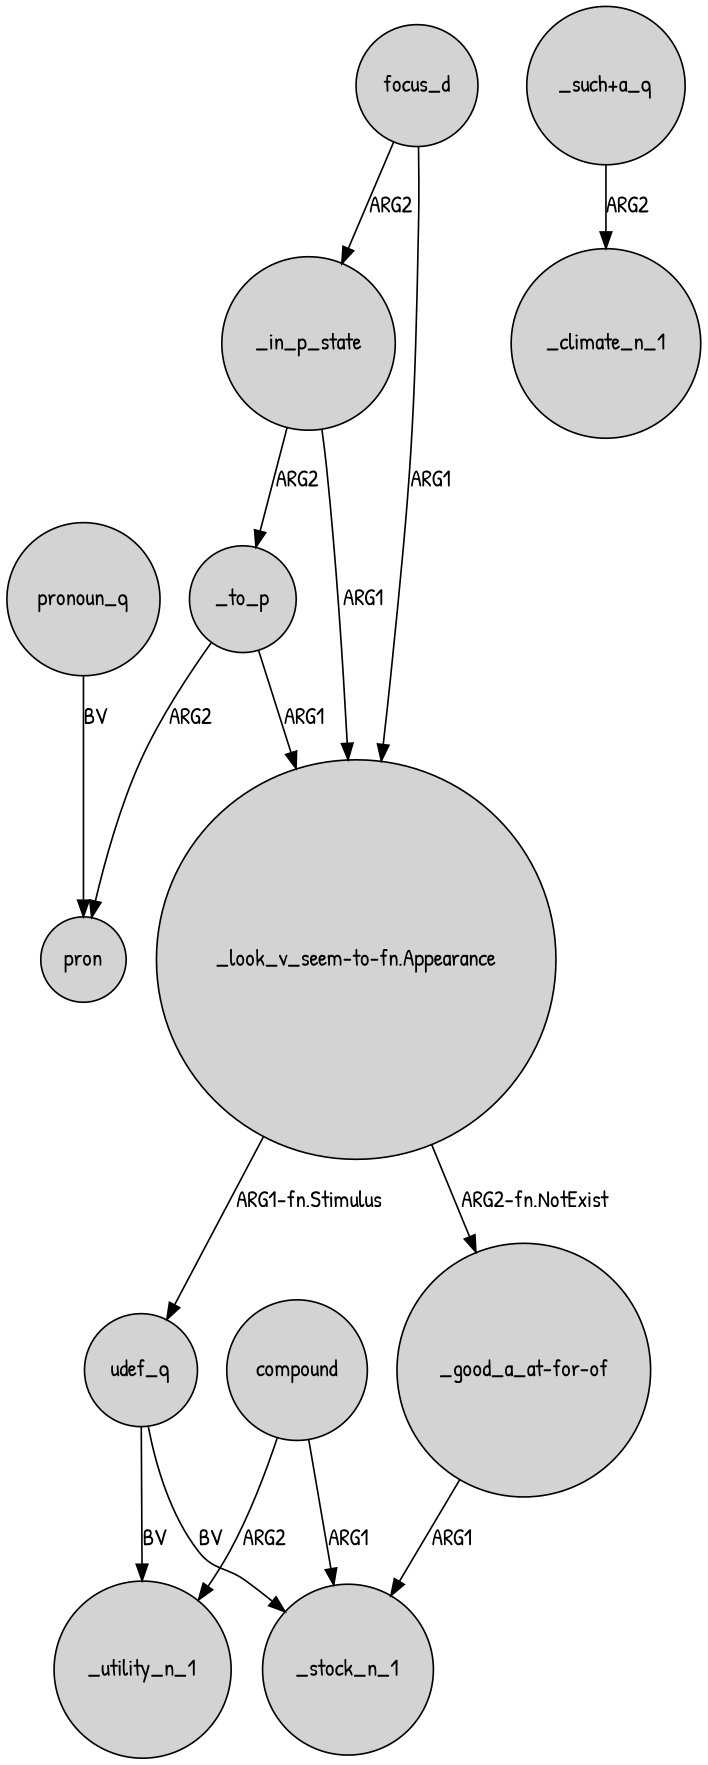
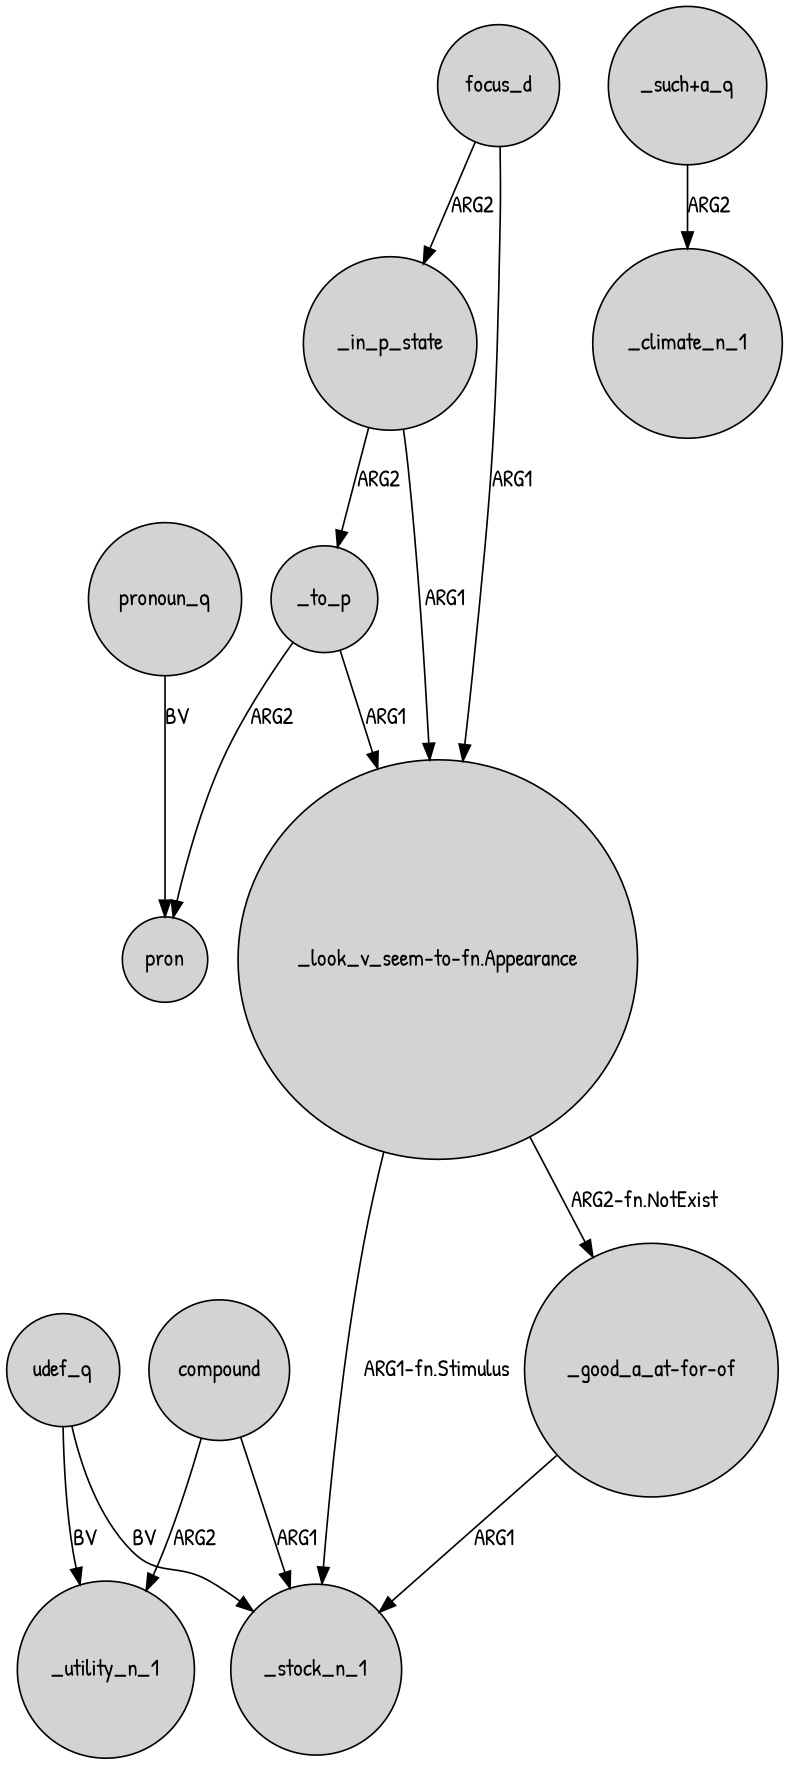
(219, 1221) -> (346, 1358)
